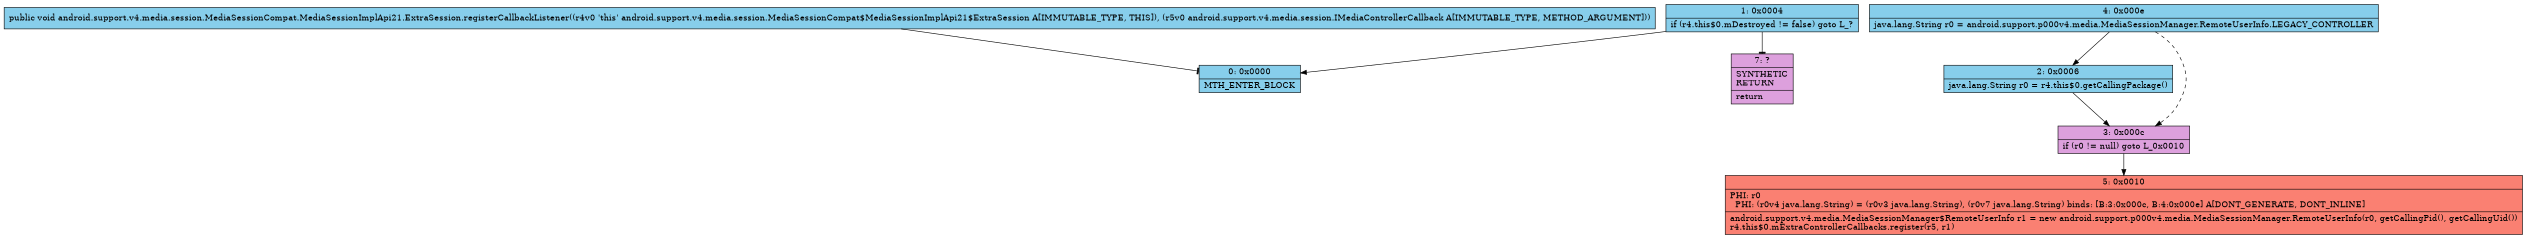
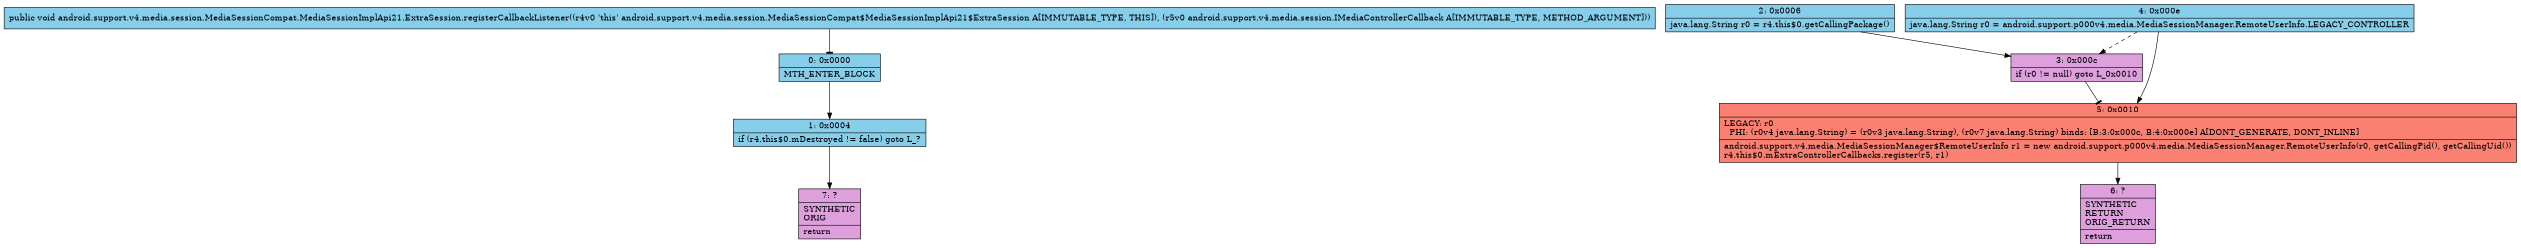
(1762, 41) -> (830, 165)
(2093, 47) -> (2152, 66)
(1486, 53) -> (830, 97)
(1755, 83) -> (815, 218)
(2124, 161) -> (2091, 91)
(1747, 196) -> (1750, 124)
none -> (2118, 214)
